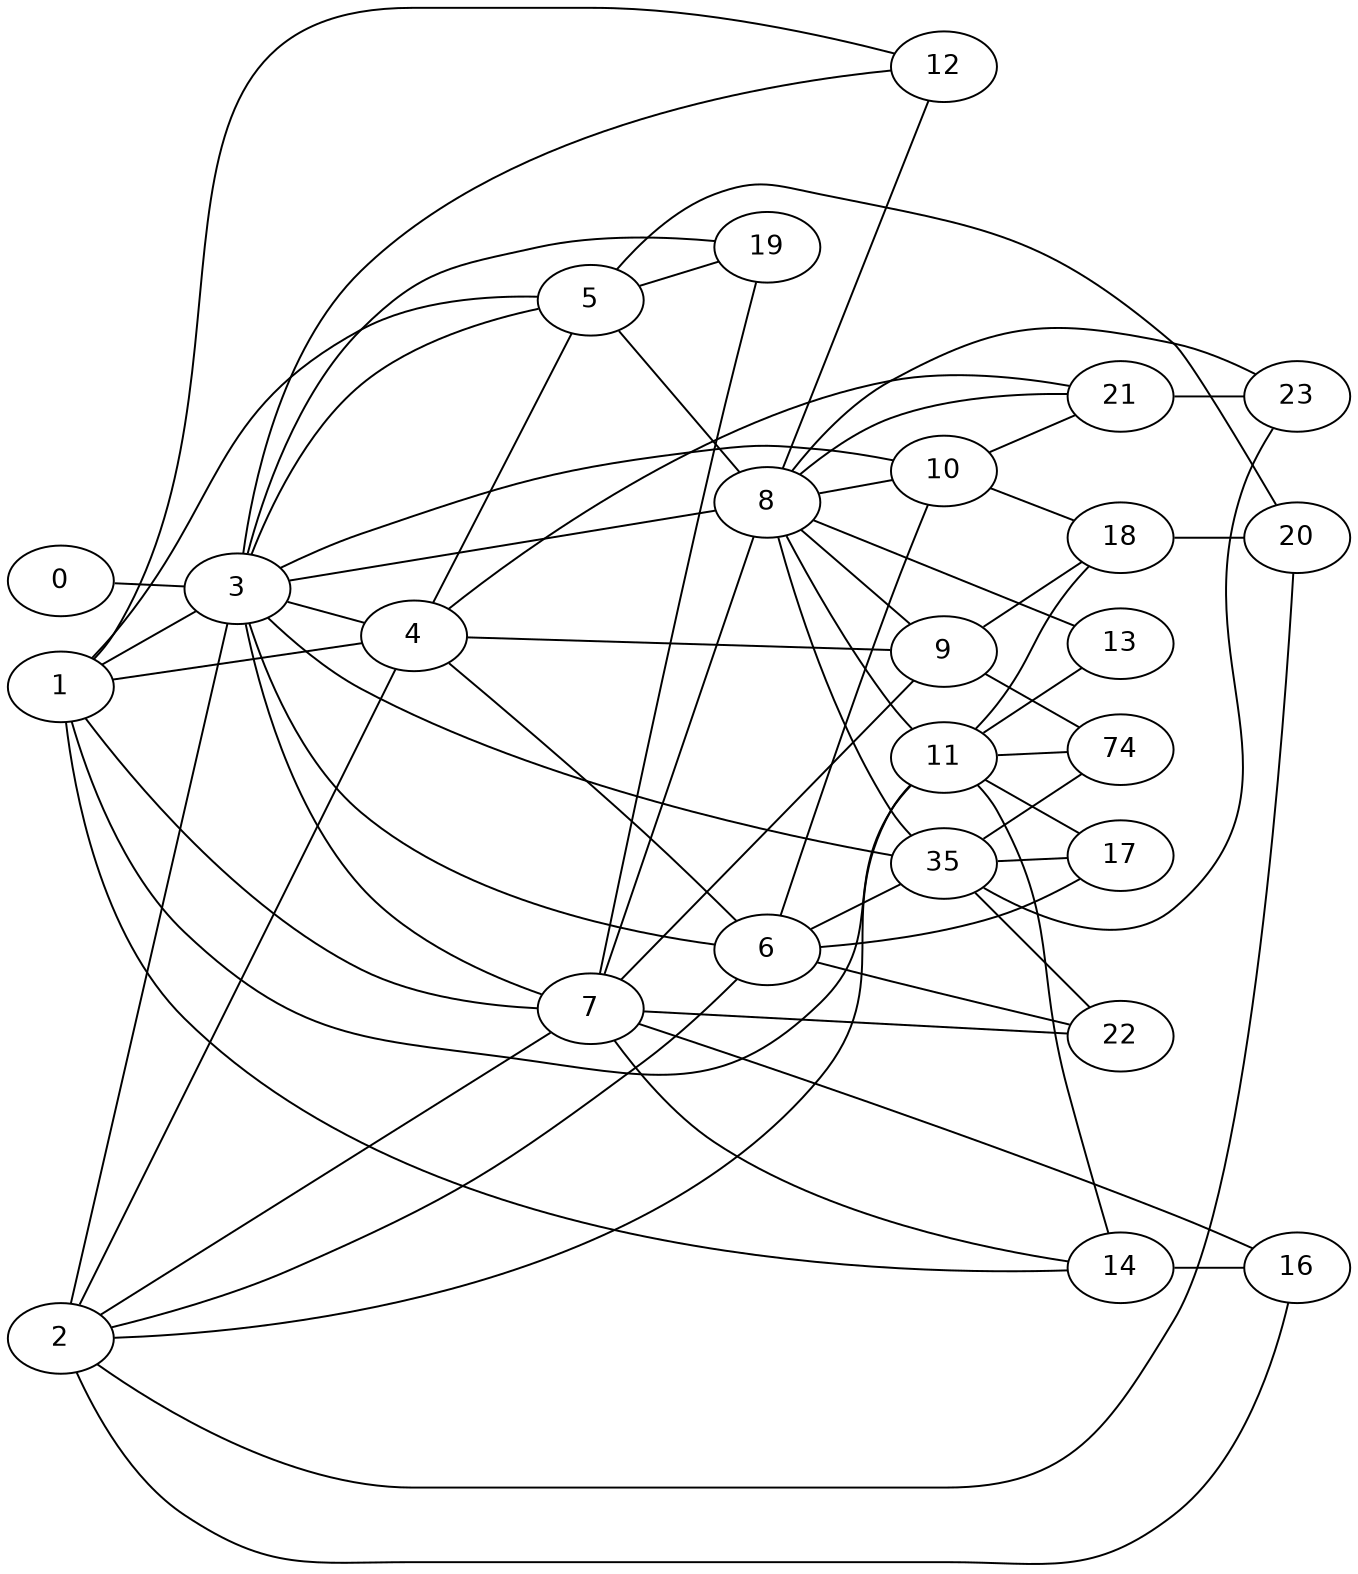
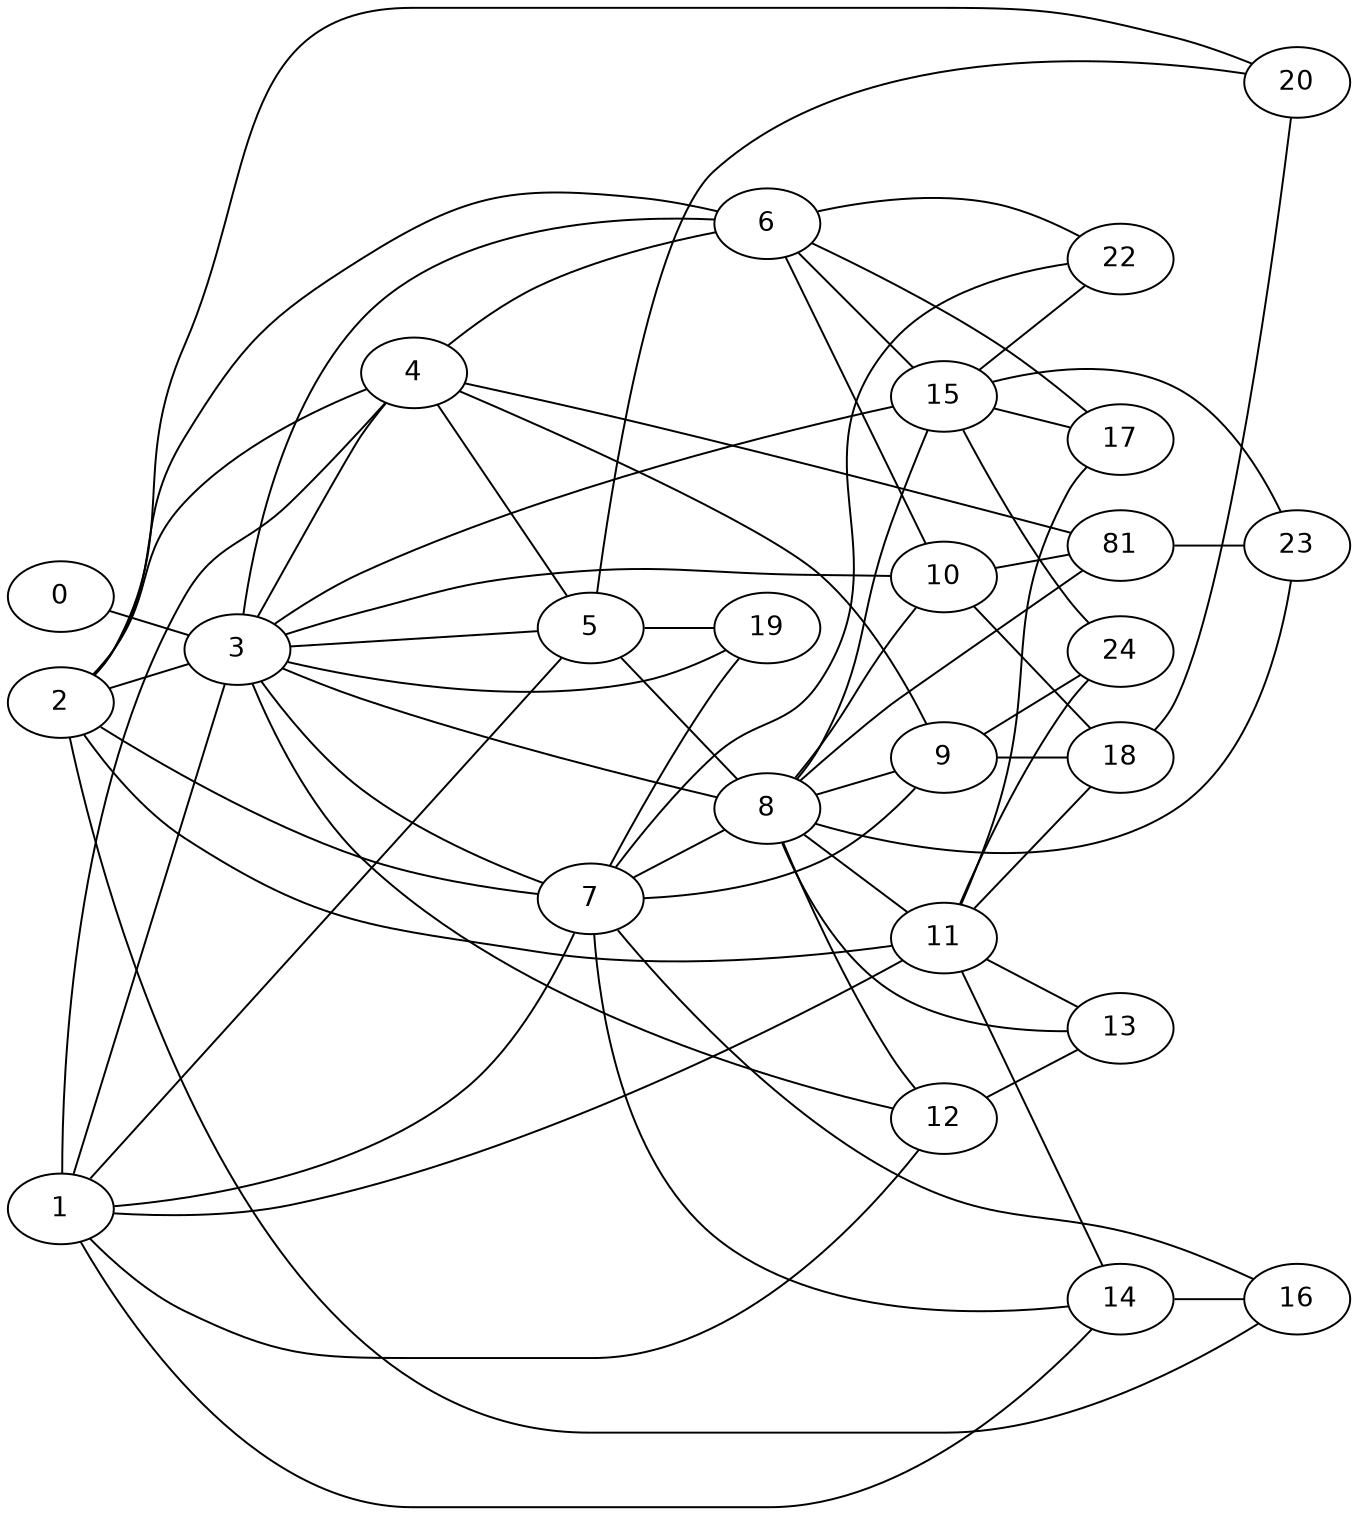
(1121, 396) -> (1121, 546)
(1121, 750) -> (1121, 652)
(944, 864) -> (944, 396)
none -> (1032, 1073)
